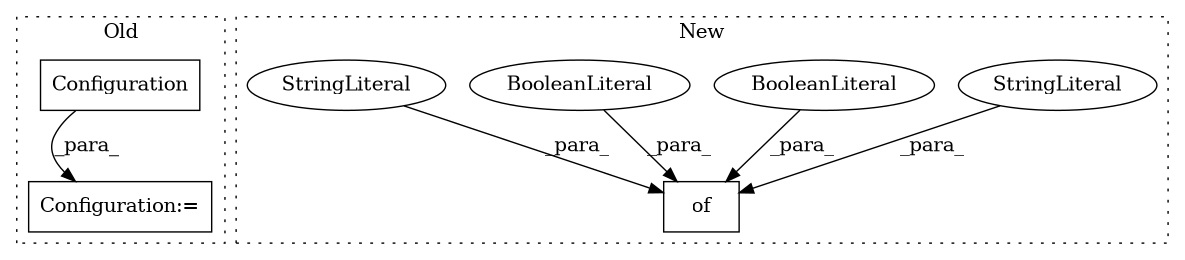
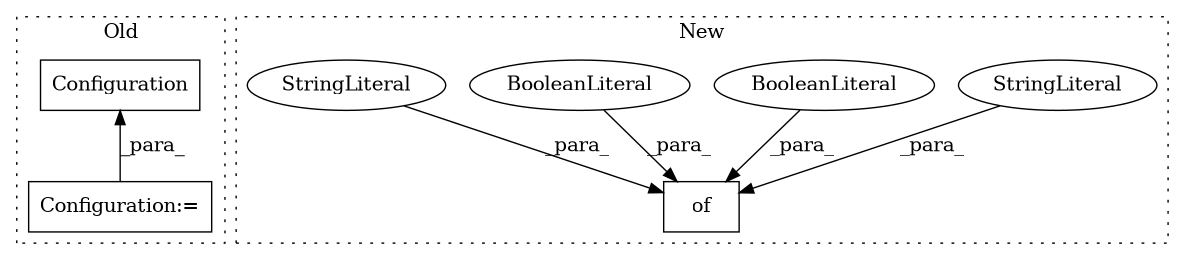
(53, 139) -> (120, 153)
